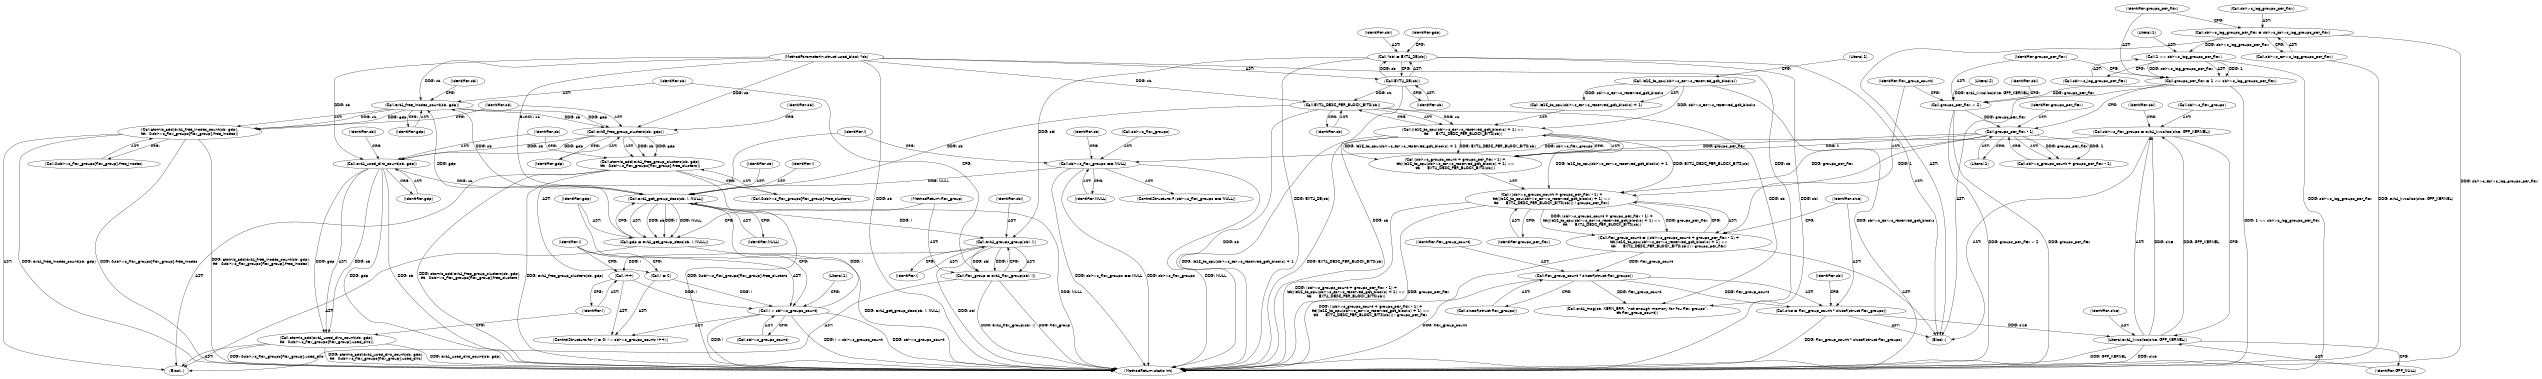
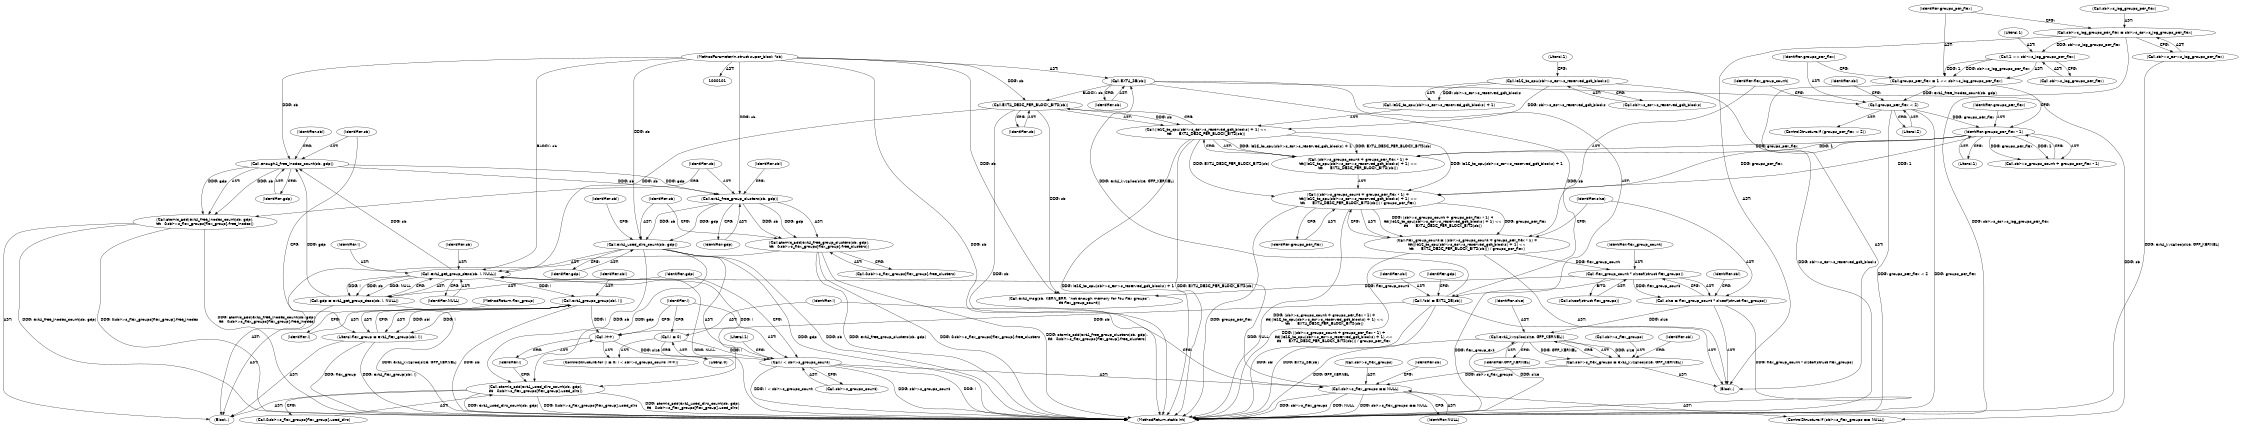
(826, 57) -> (740, 57)
(1407, 69) -> (1137, 181)
(1132, 74) -> (1013, 317)
none -> (718, 81)
(1384, 93) -> (1093, 93)
(1992, 93) -> (1915, 117)
(2074, 93) -> (1960, 93)
(422, 105) -> (292, 164)
none -> (1662, 105)
none -> (1898, 119)
(625, 132) -> (740, 199)
none -> (1825, 132)
(2009, 132) -> (1994, 132)
(94, 164) -> none
(465, 181) -> (576, 262)
(799, 210) -> none
(1361, 270) -> (1882, 96)
(661, 276) -> (671, 337)
(996, 276) -> (380, 337)
none -> (1685, 286)
(691, 292) -> (650, 350)
(1567, 292) -> (1602, 286)
(902, 311) -> (419, 363)
(700, 323) -> (1079, 376)
(1445, 326) -> (1474, 350)
(2147, 340) -> (1527, 337)
(2155, 361) -> none
(2171, 362) -> none
none -> (718, 363)
(2396, 371) -> (1507, 363)
none -> (303, 420)
